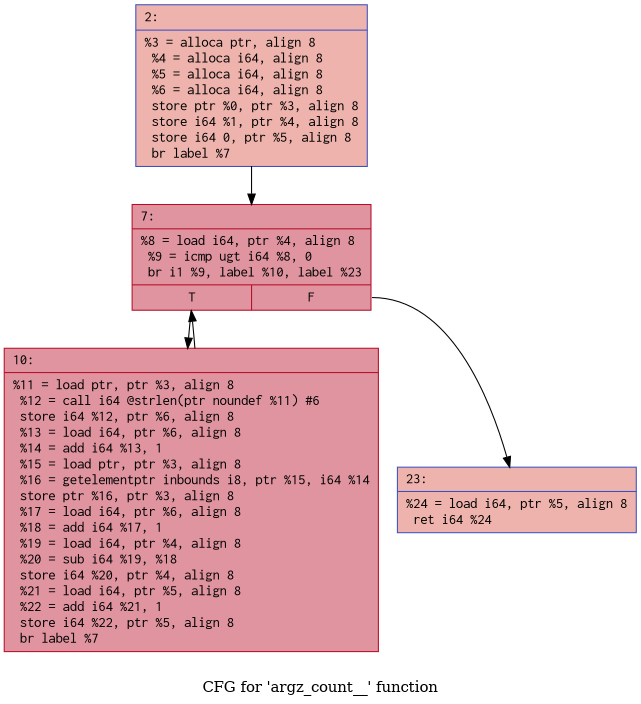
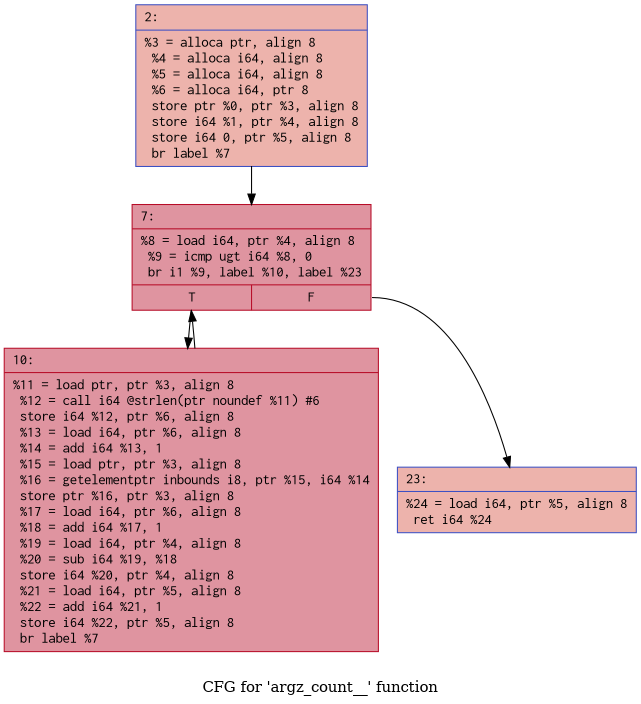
(234, 90) -> (227, 90)
